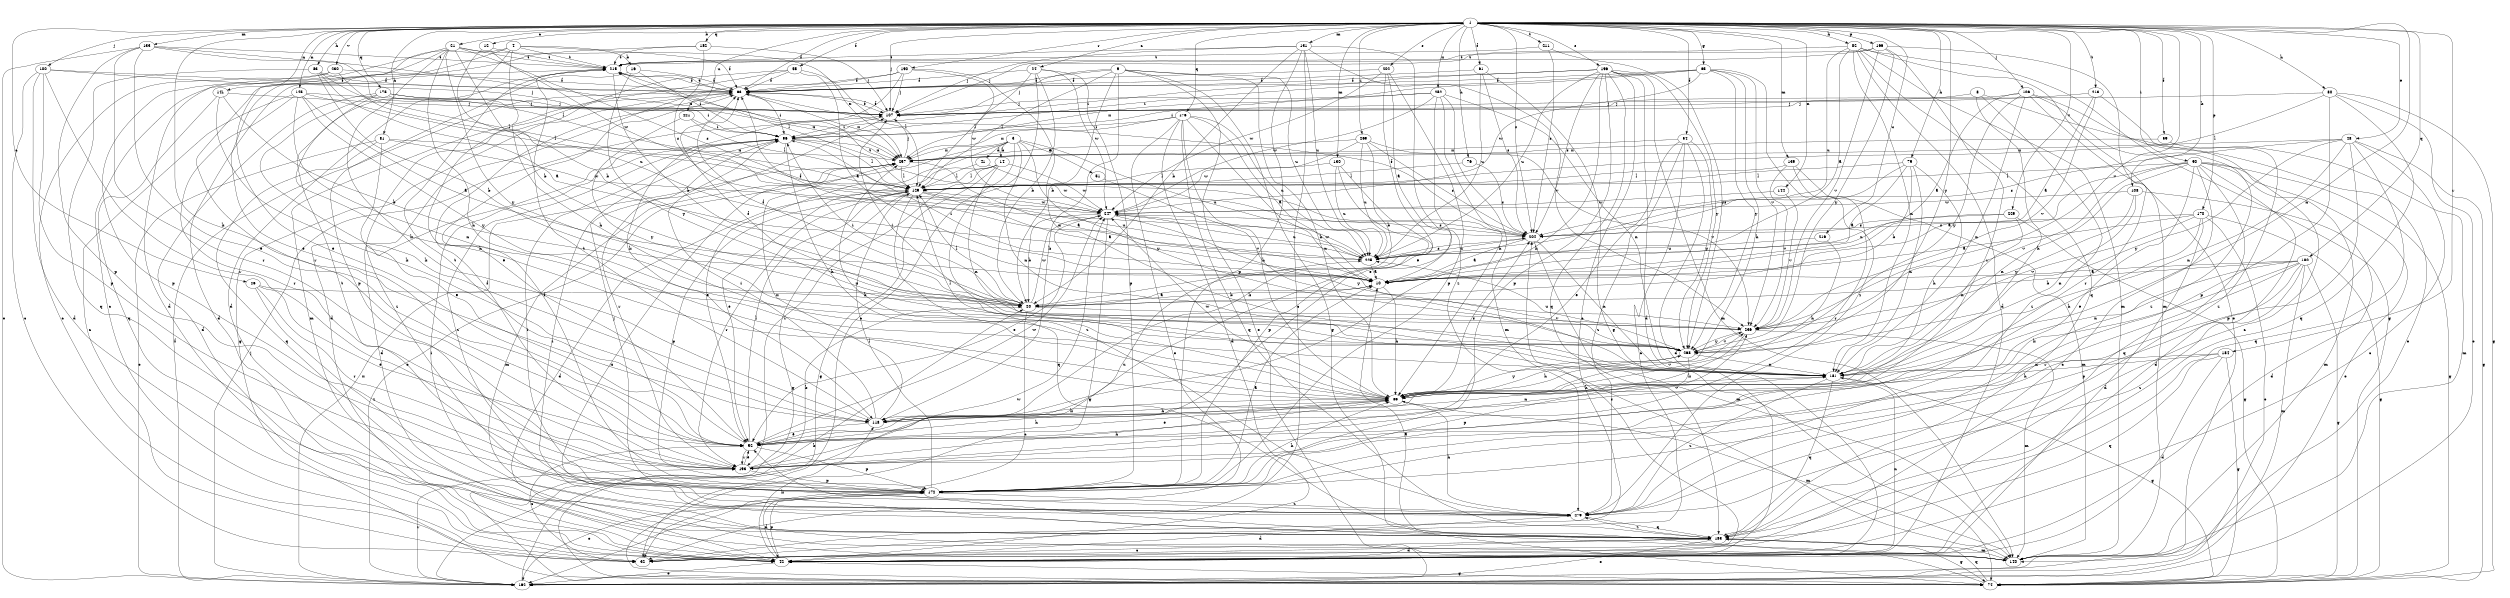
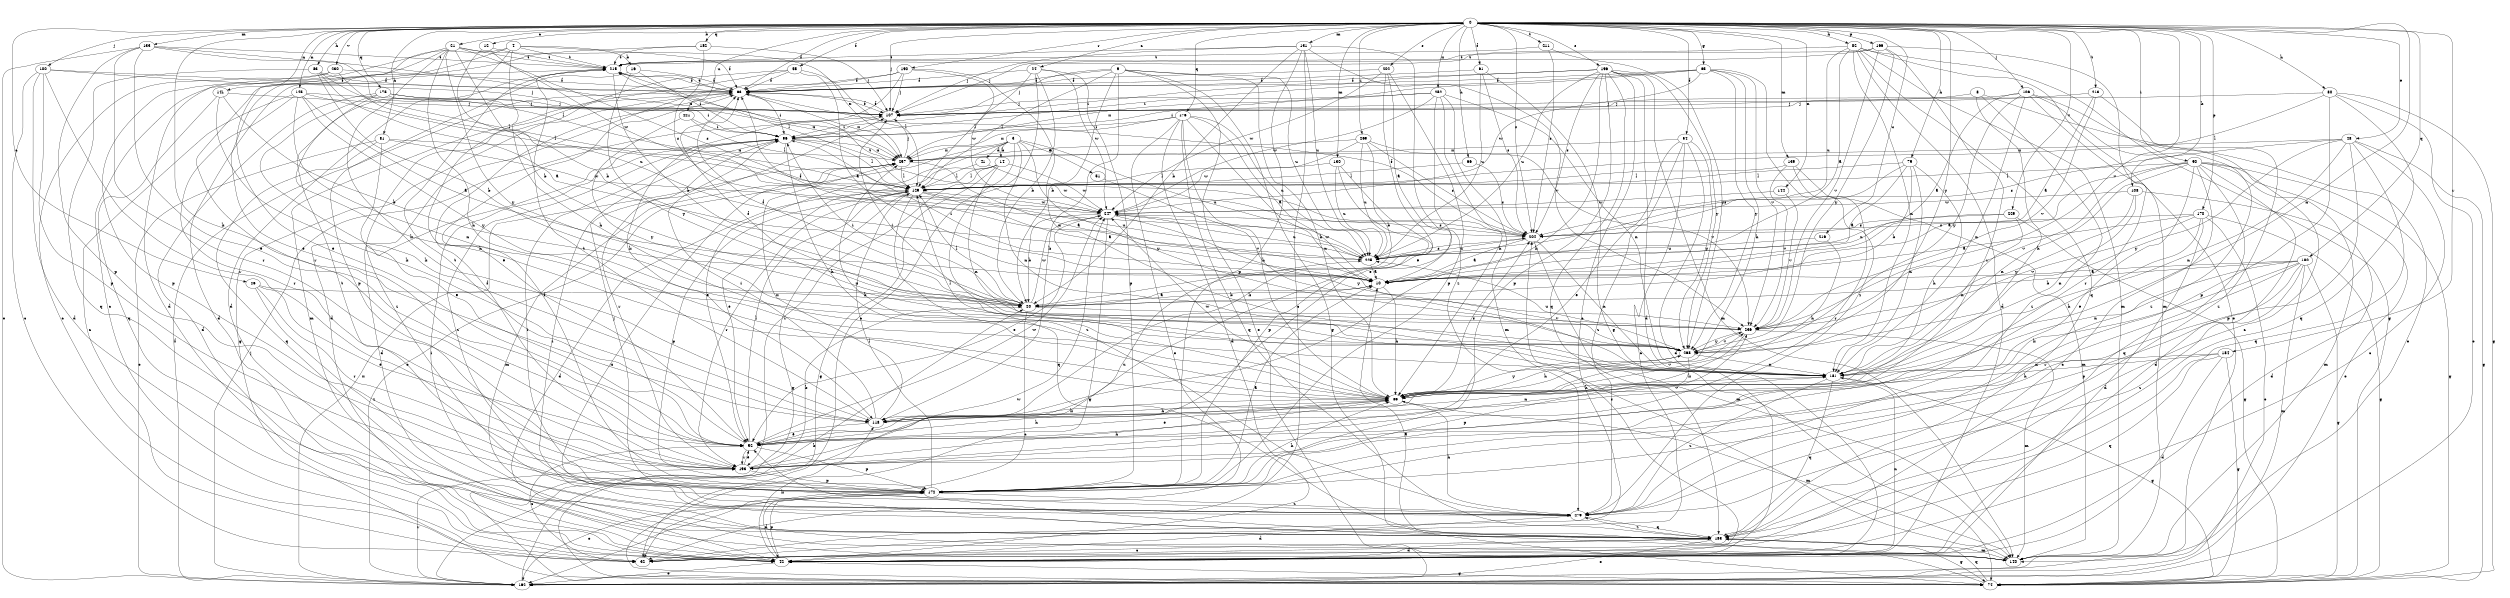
(1470, 23) -> (1470, 23)
(2165, 139) -> none
(1469, 162) -> (1469, 162)
